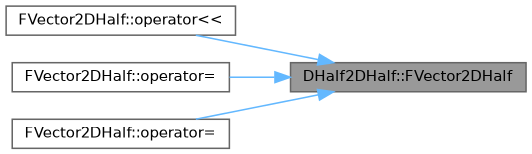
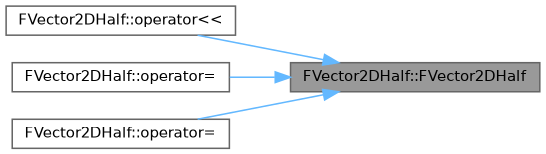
(408, 77) -> (415, 77)
